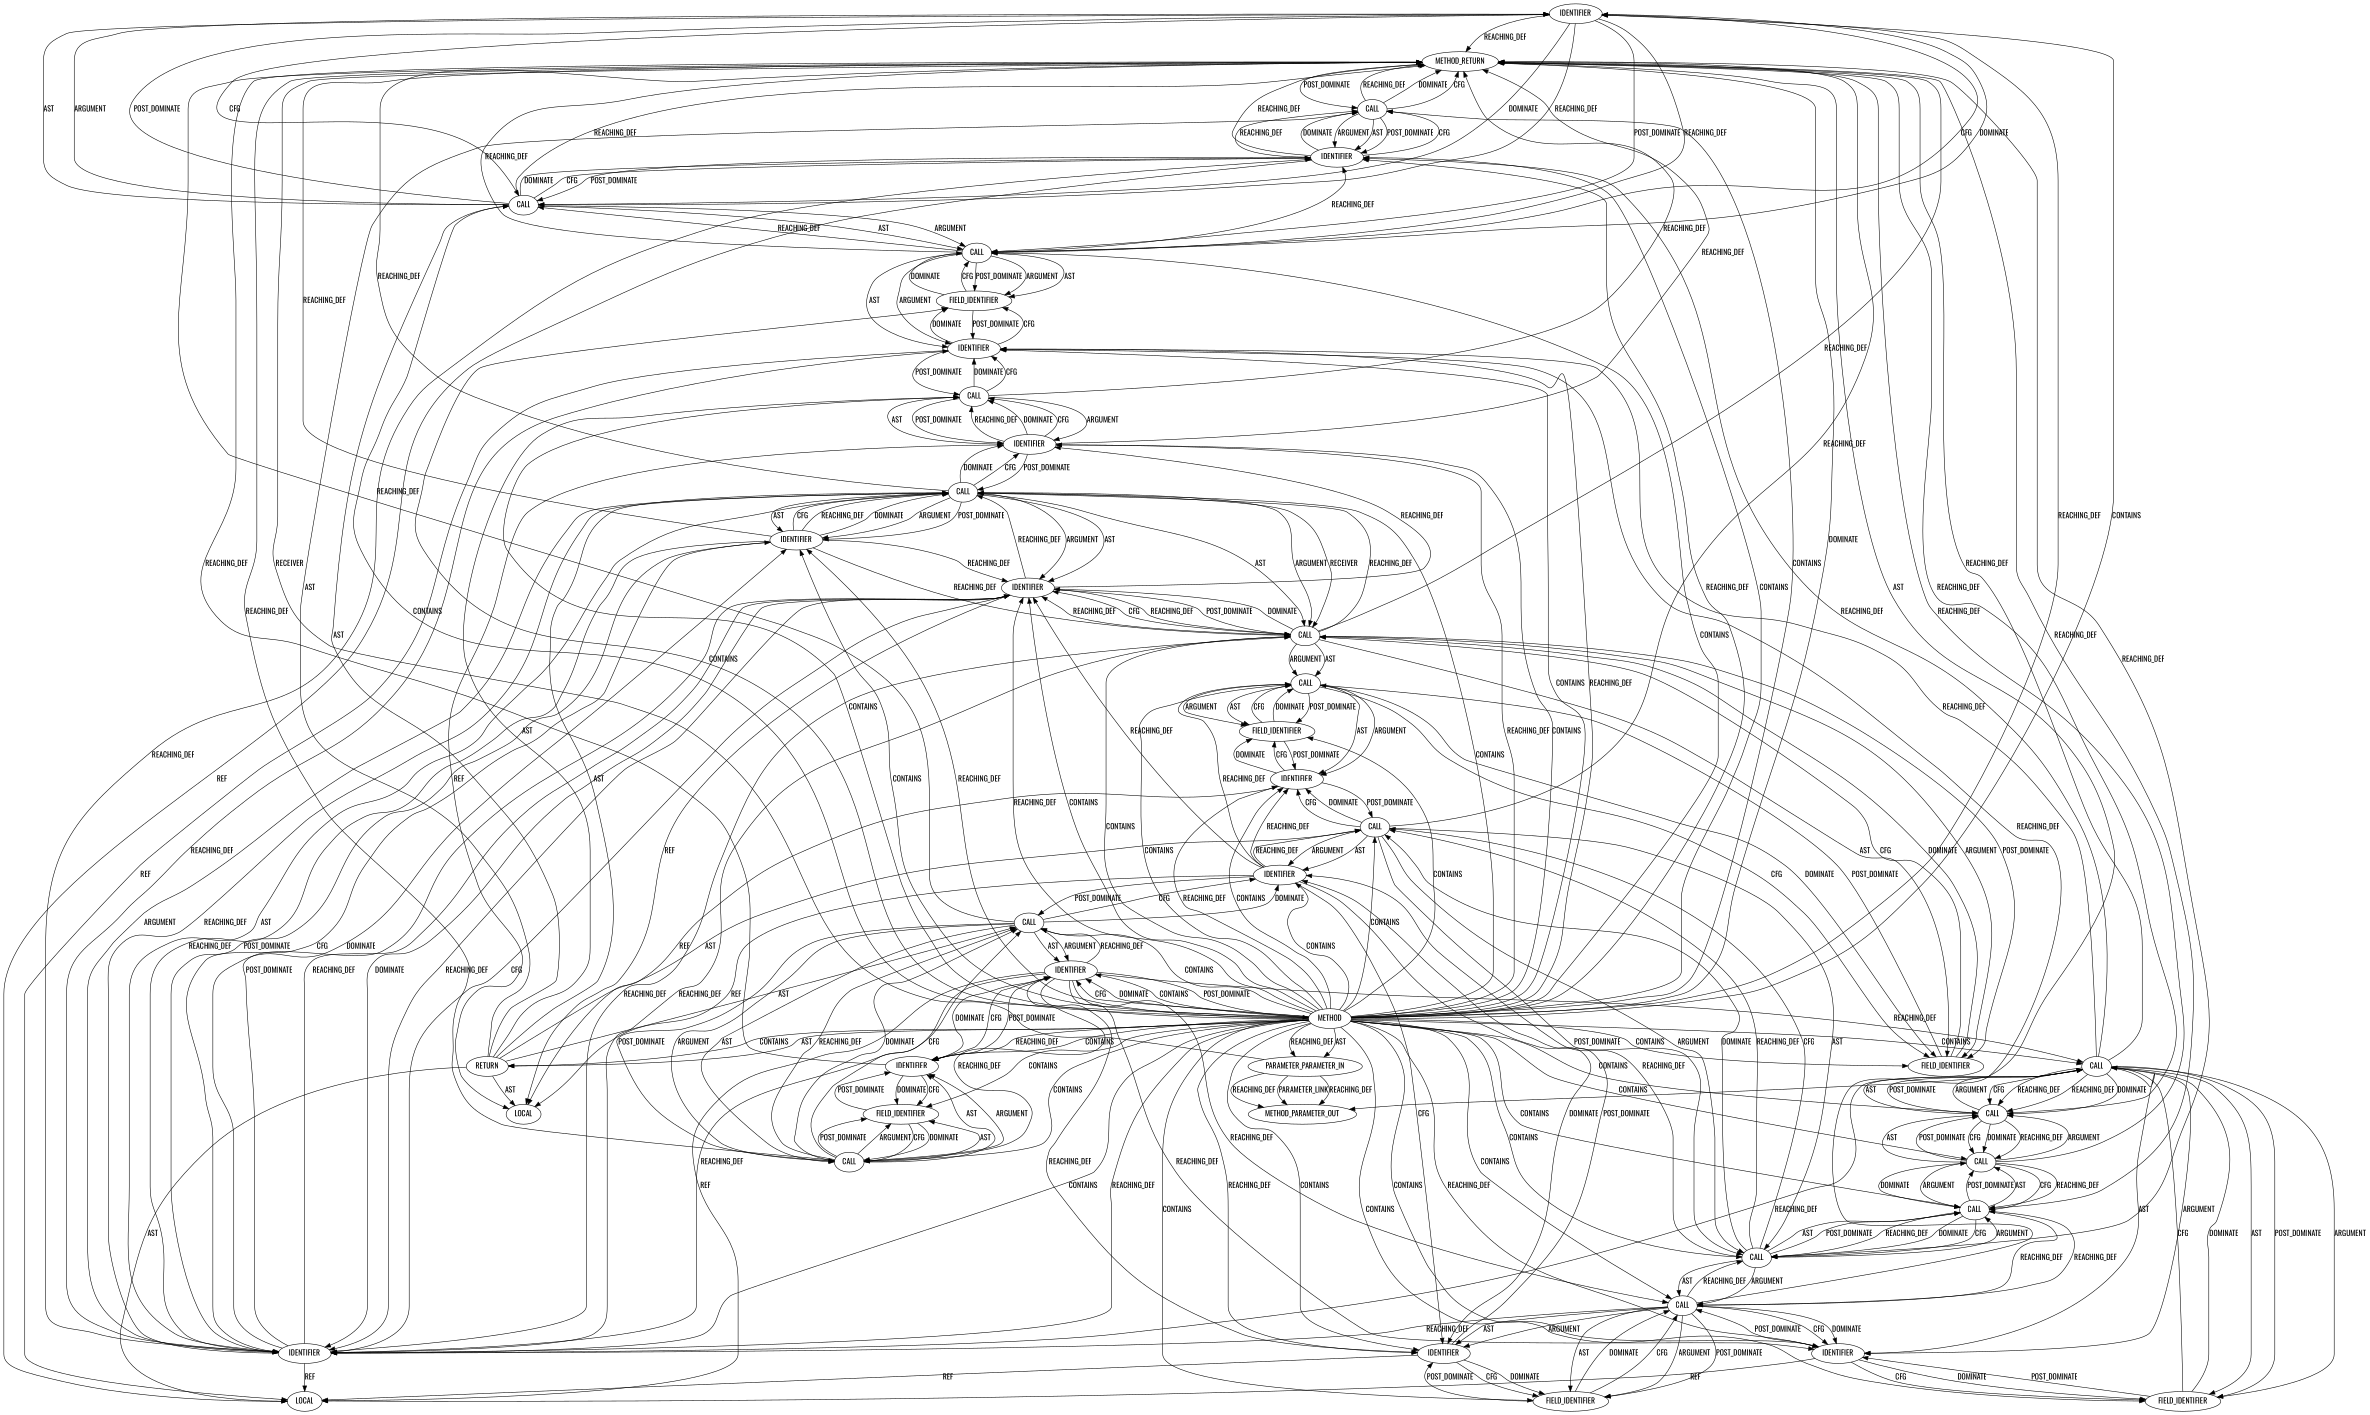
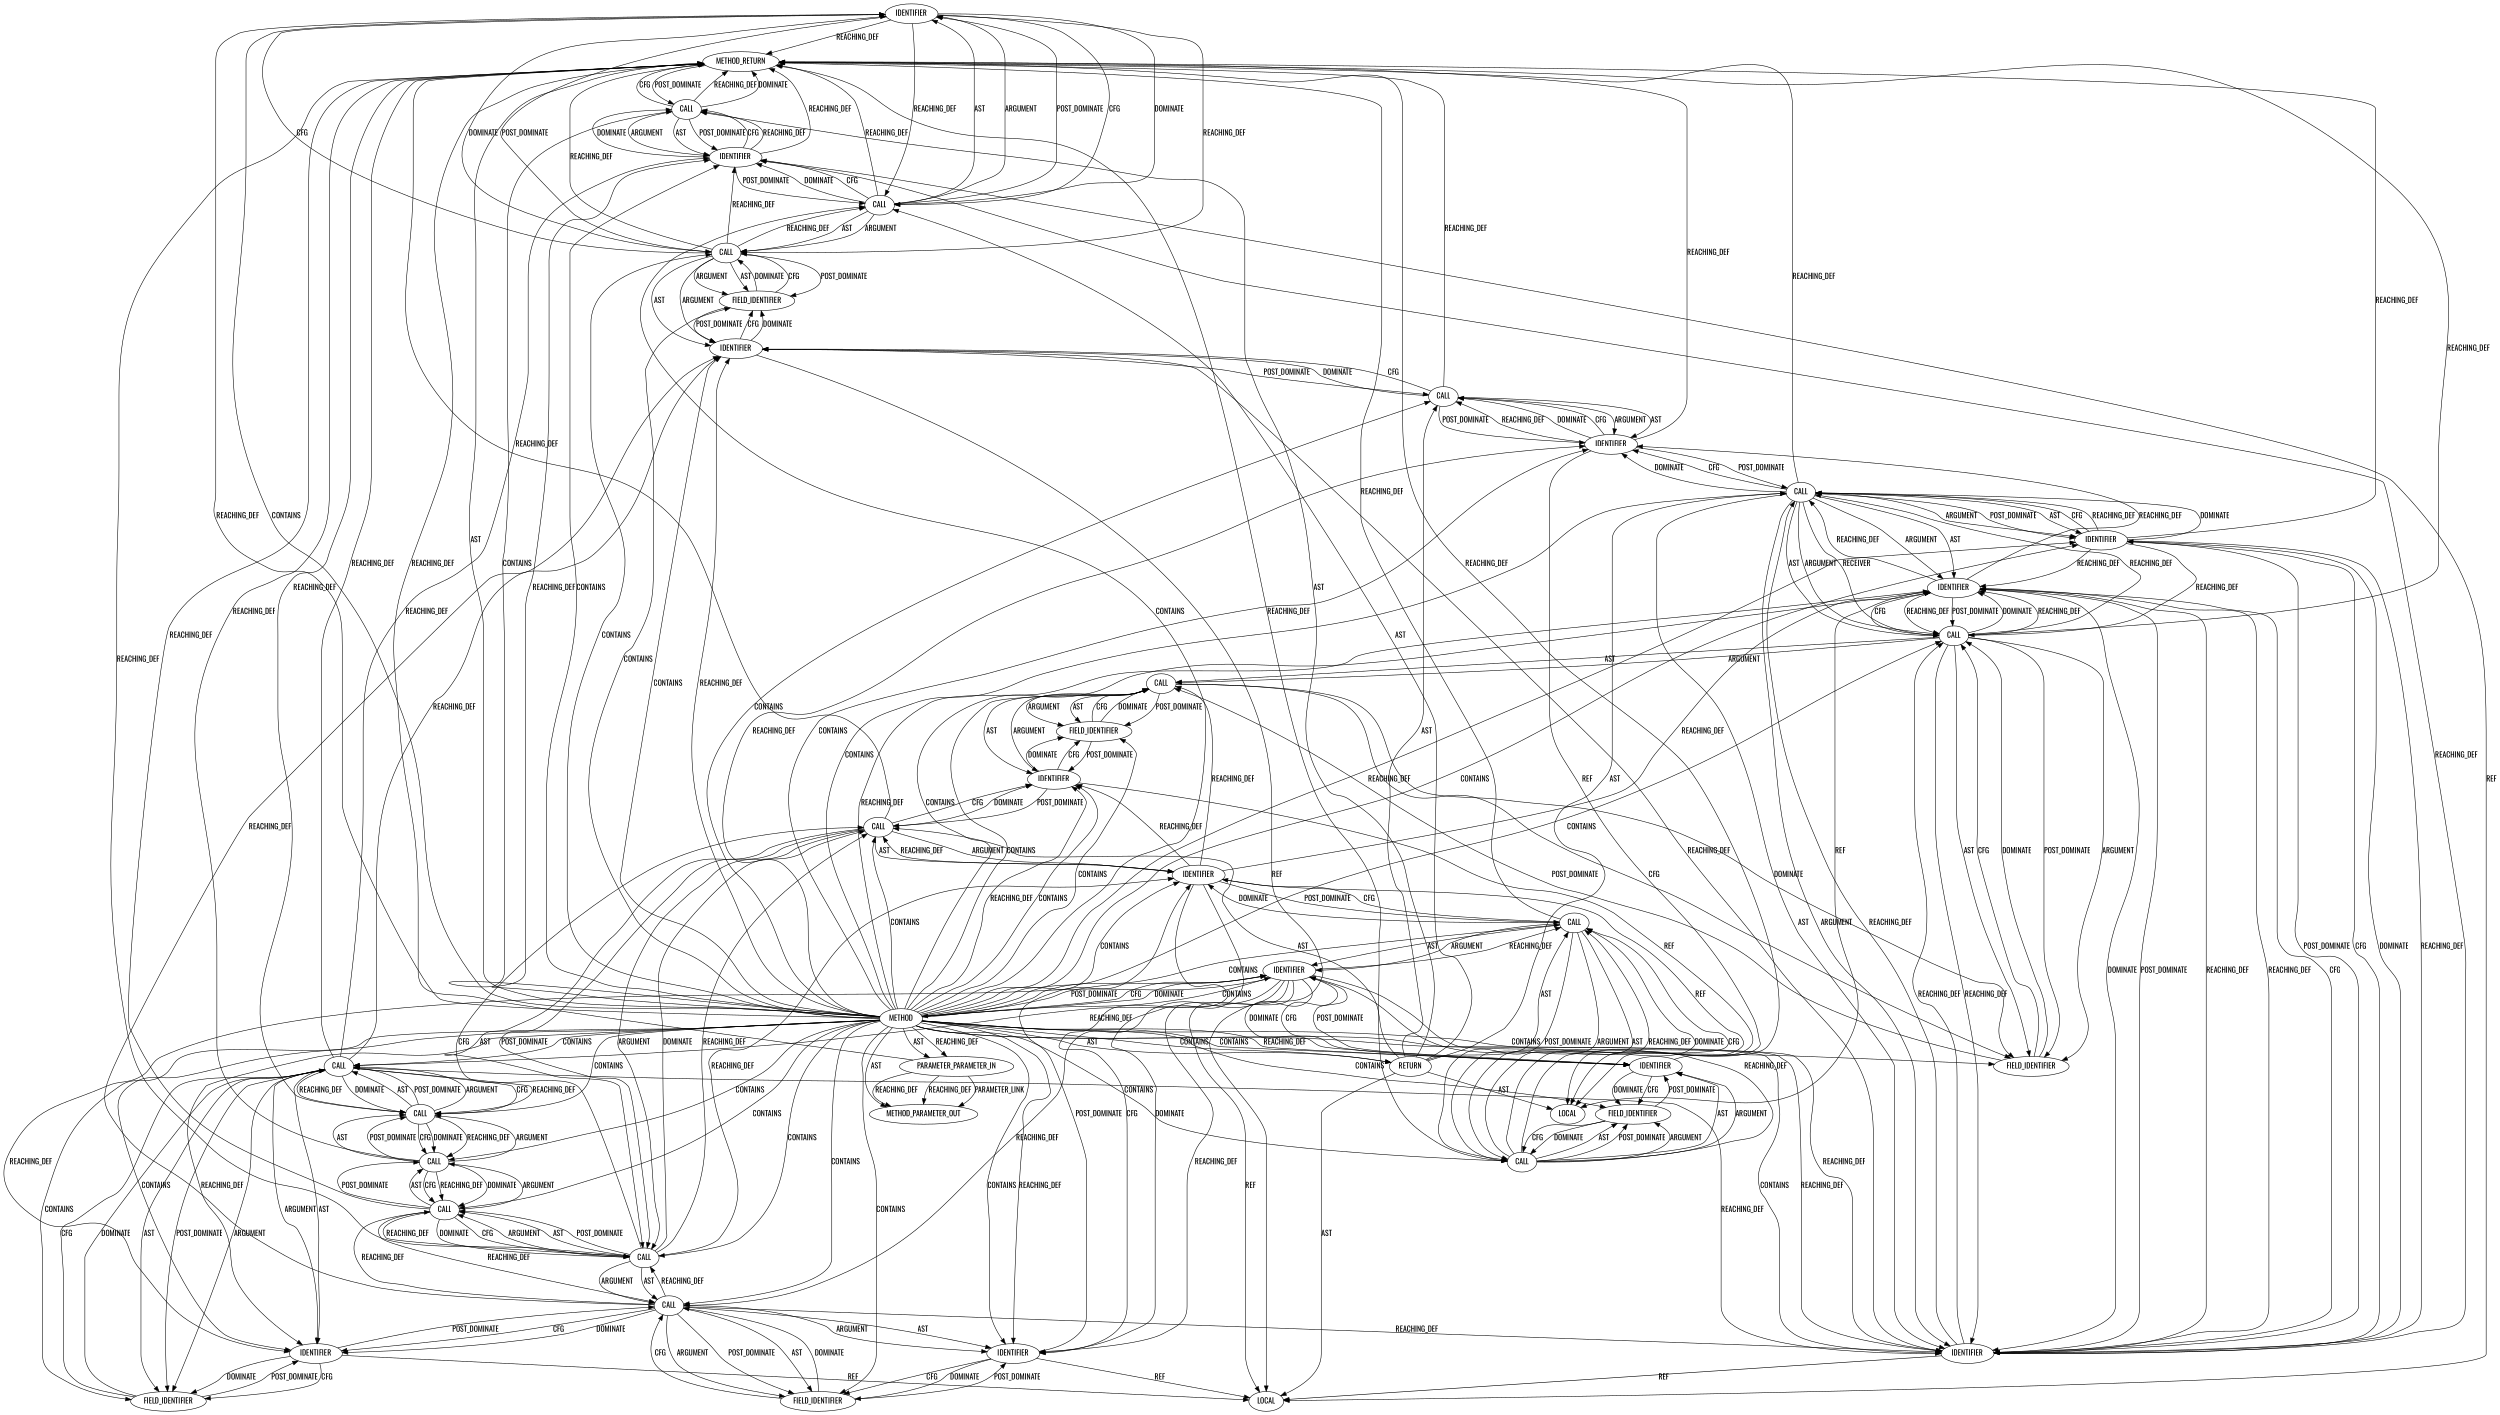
(1844, 540) -> (476, 540)
(290, 564) -> (433, 564)
(2045, 722) -> (868, 1065)
